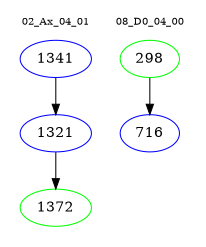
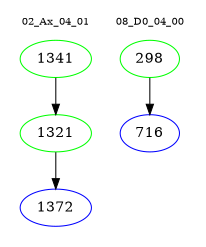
(56, 59) -> (56, 59)
(56, 133) -> (56, 133)
(56, 208) -> (56, 208)
